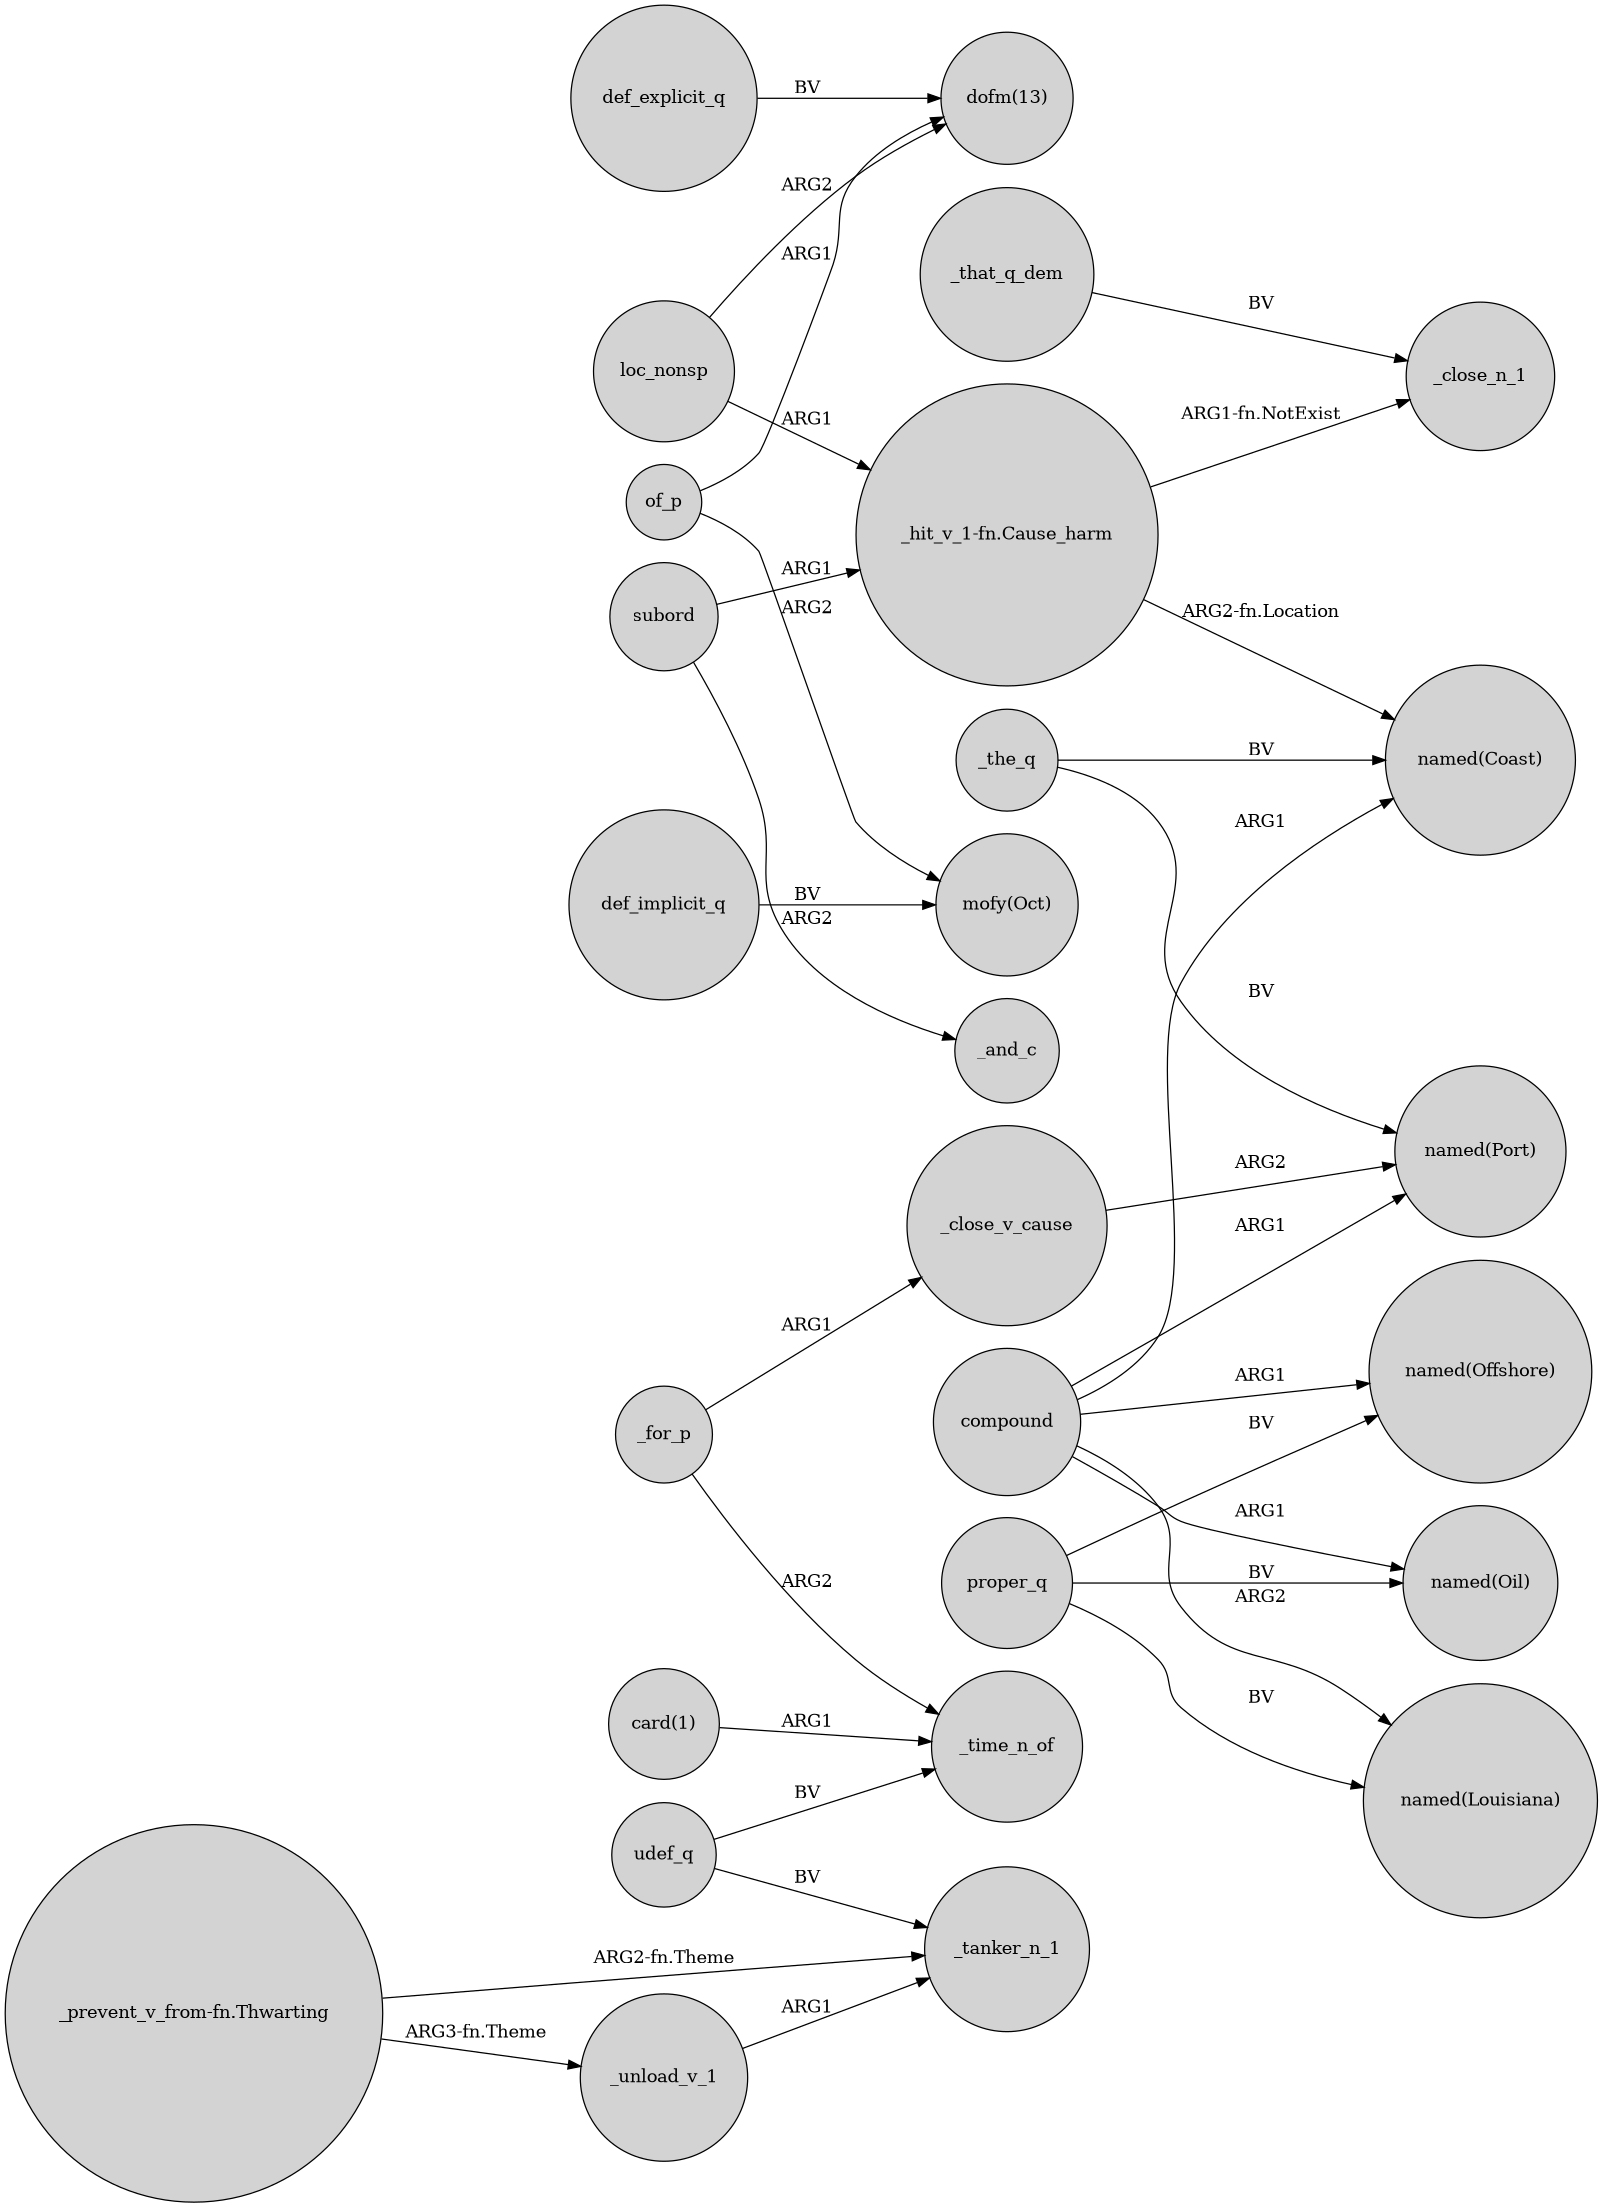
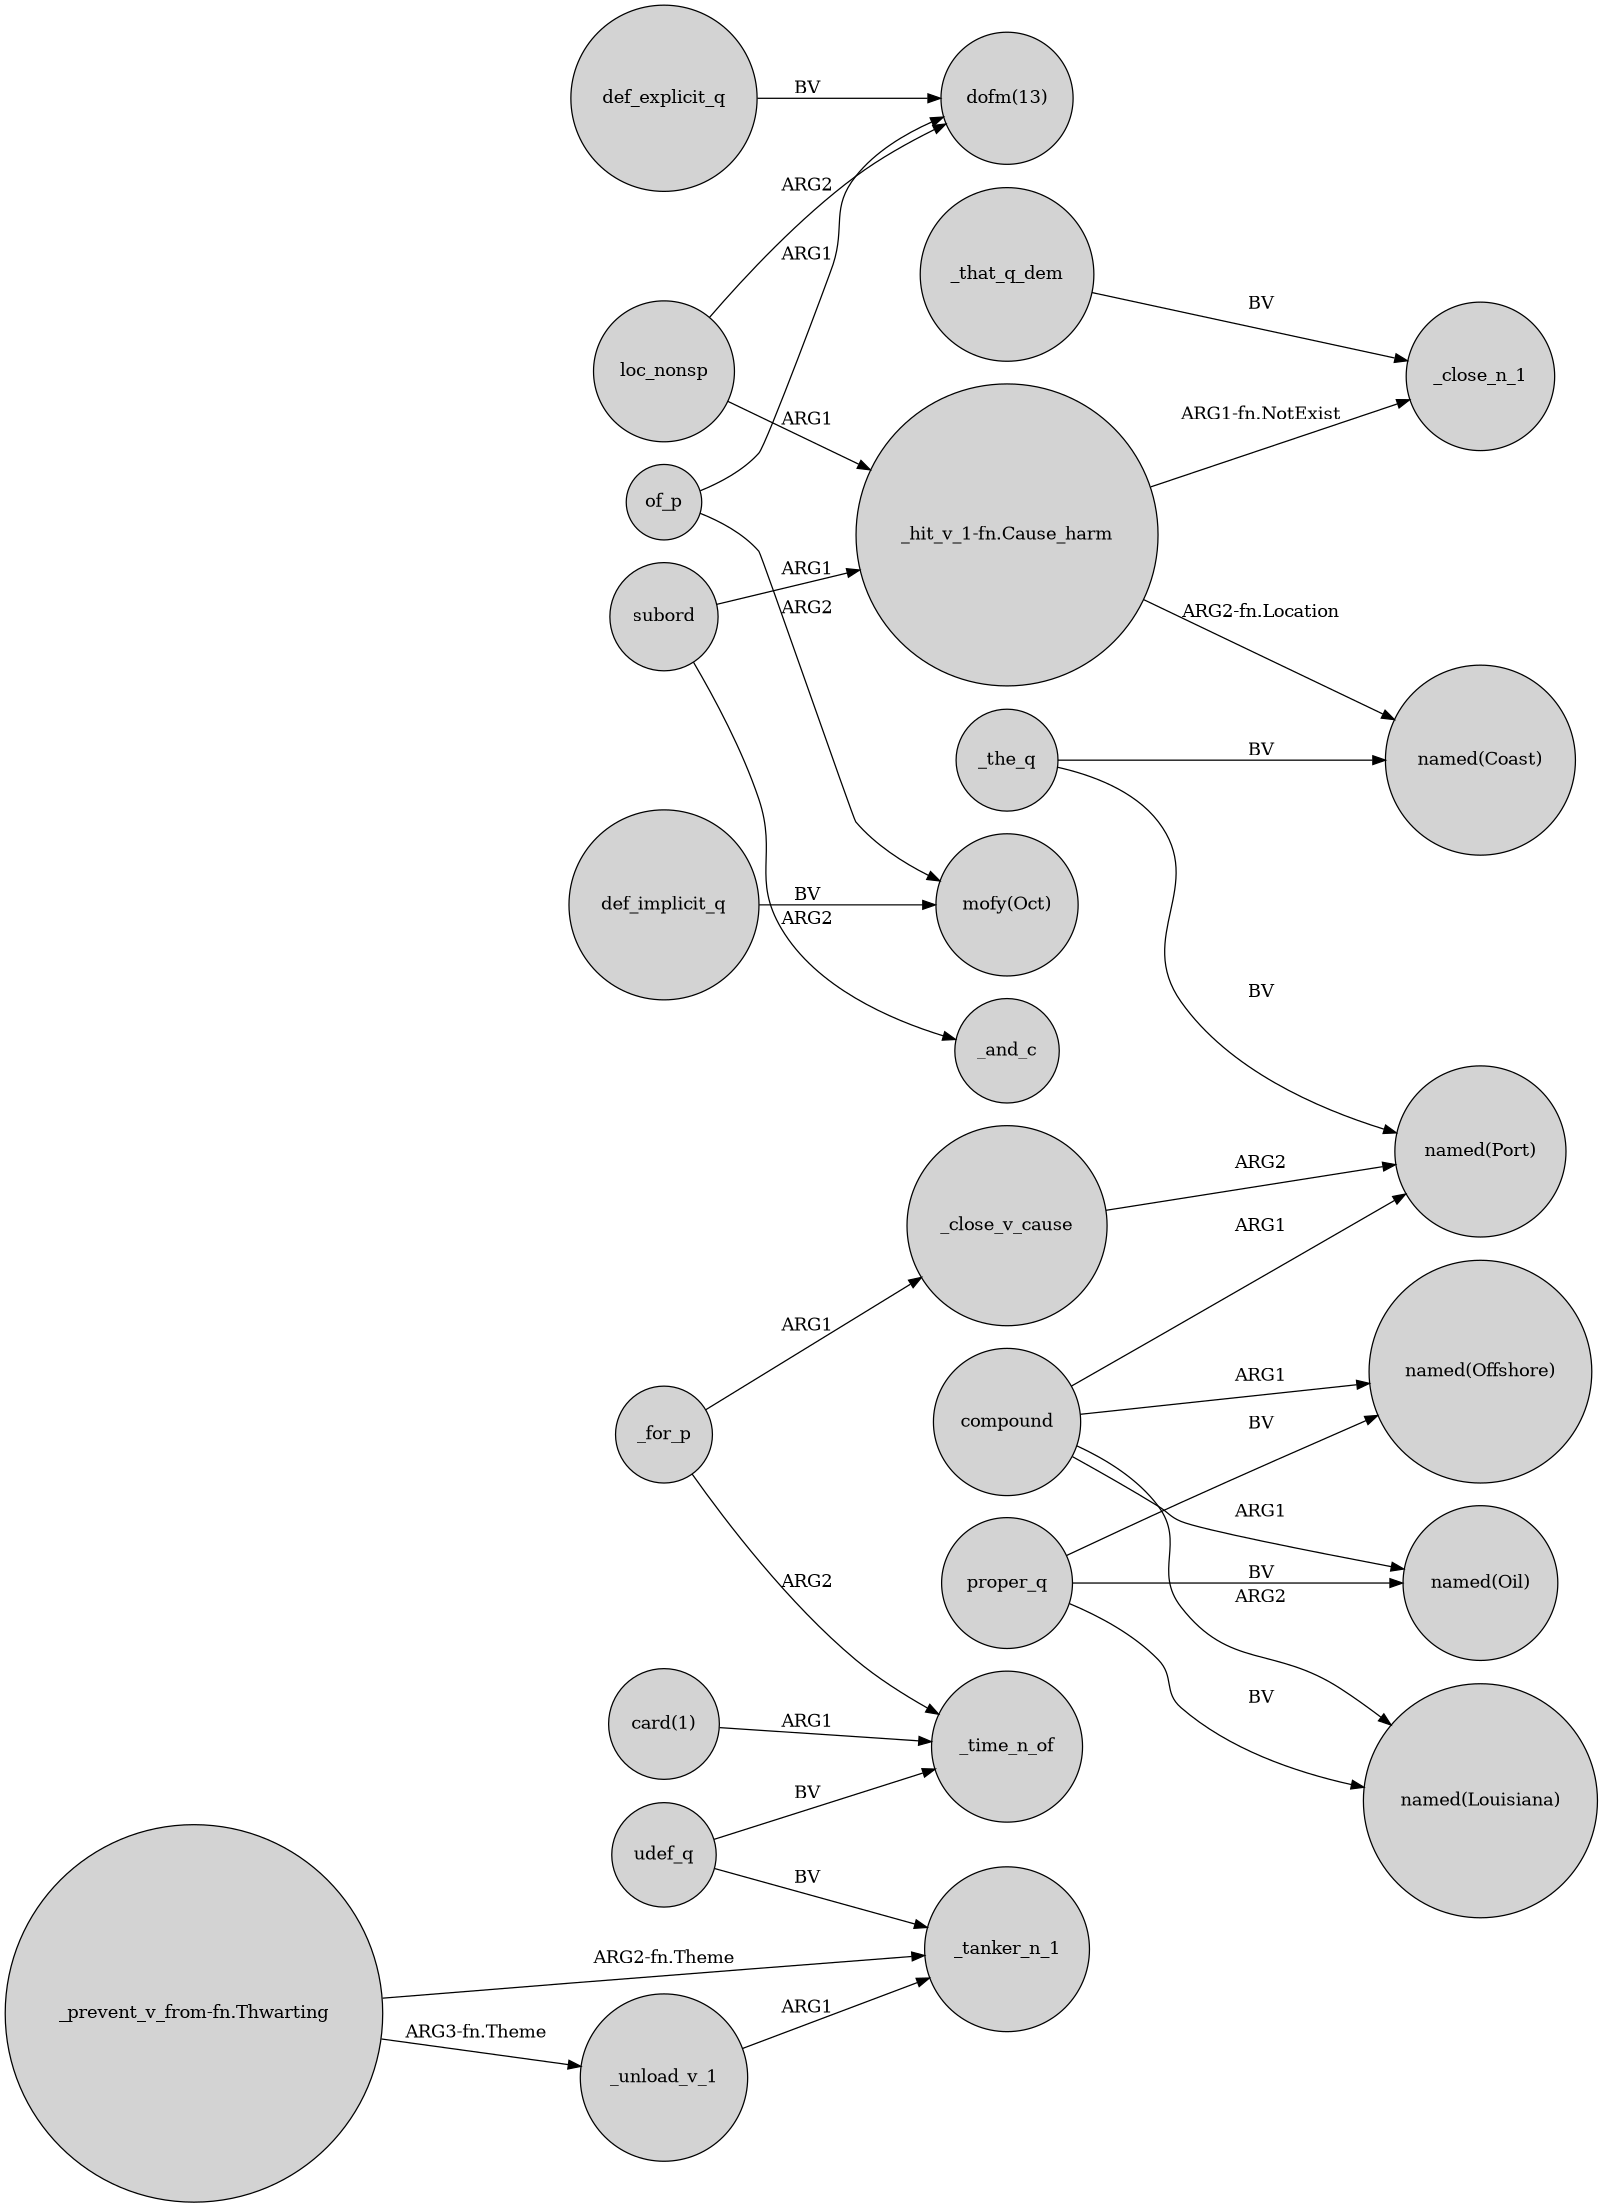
(1168, 1076) -> none
